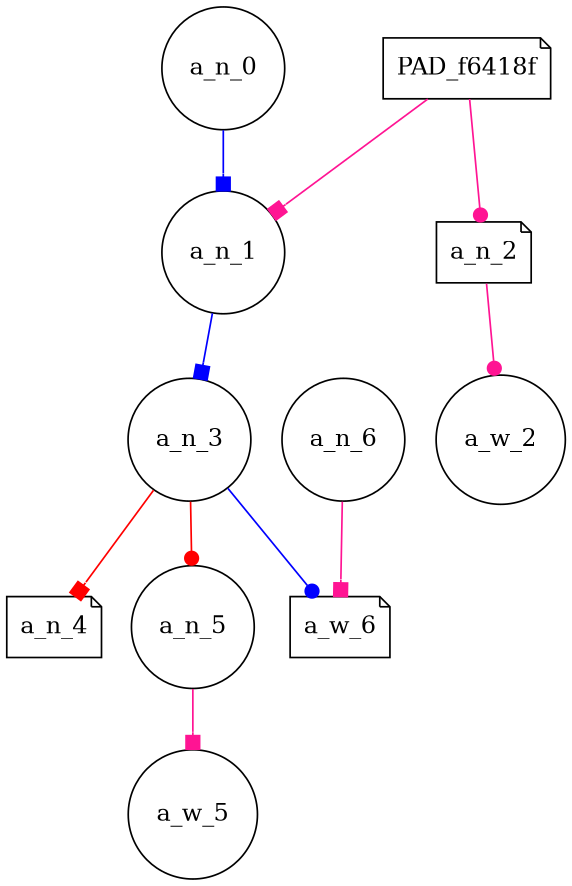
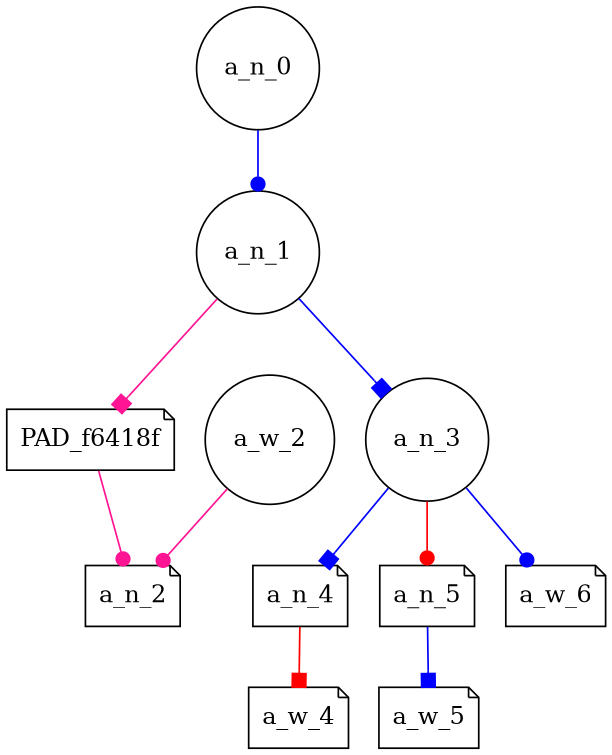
(223, 152) -> (258, 153)
(357, 152) -> (173, 348)
(490, 322) -> (197, 522)
(343, 440) -> none
(120, 536) -> (362, 520)
(193, 627) -> (427, 596)
(193, 710) -> (428, 649)
none -> (299, 718)
(193, 814) -> (429, 718)
